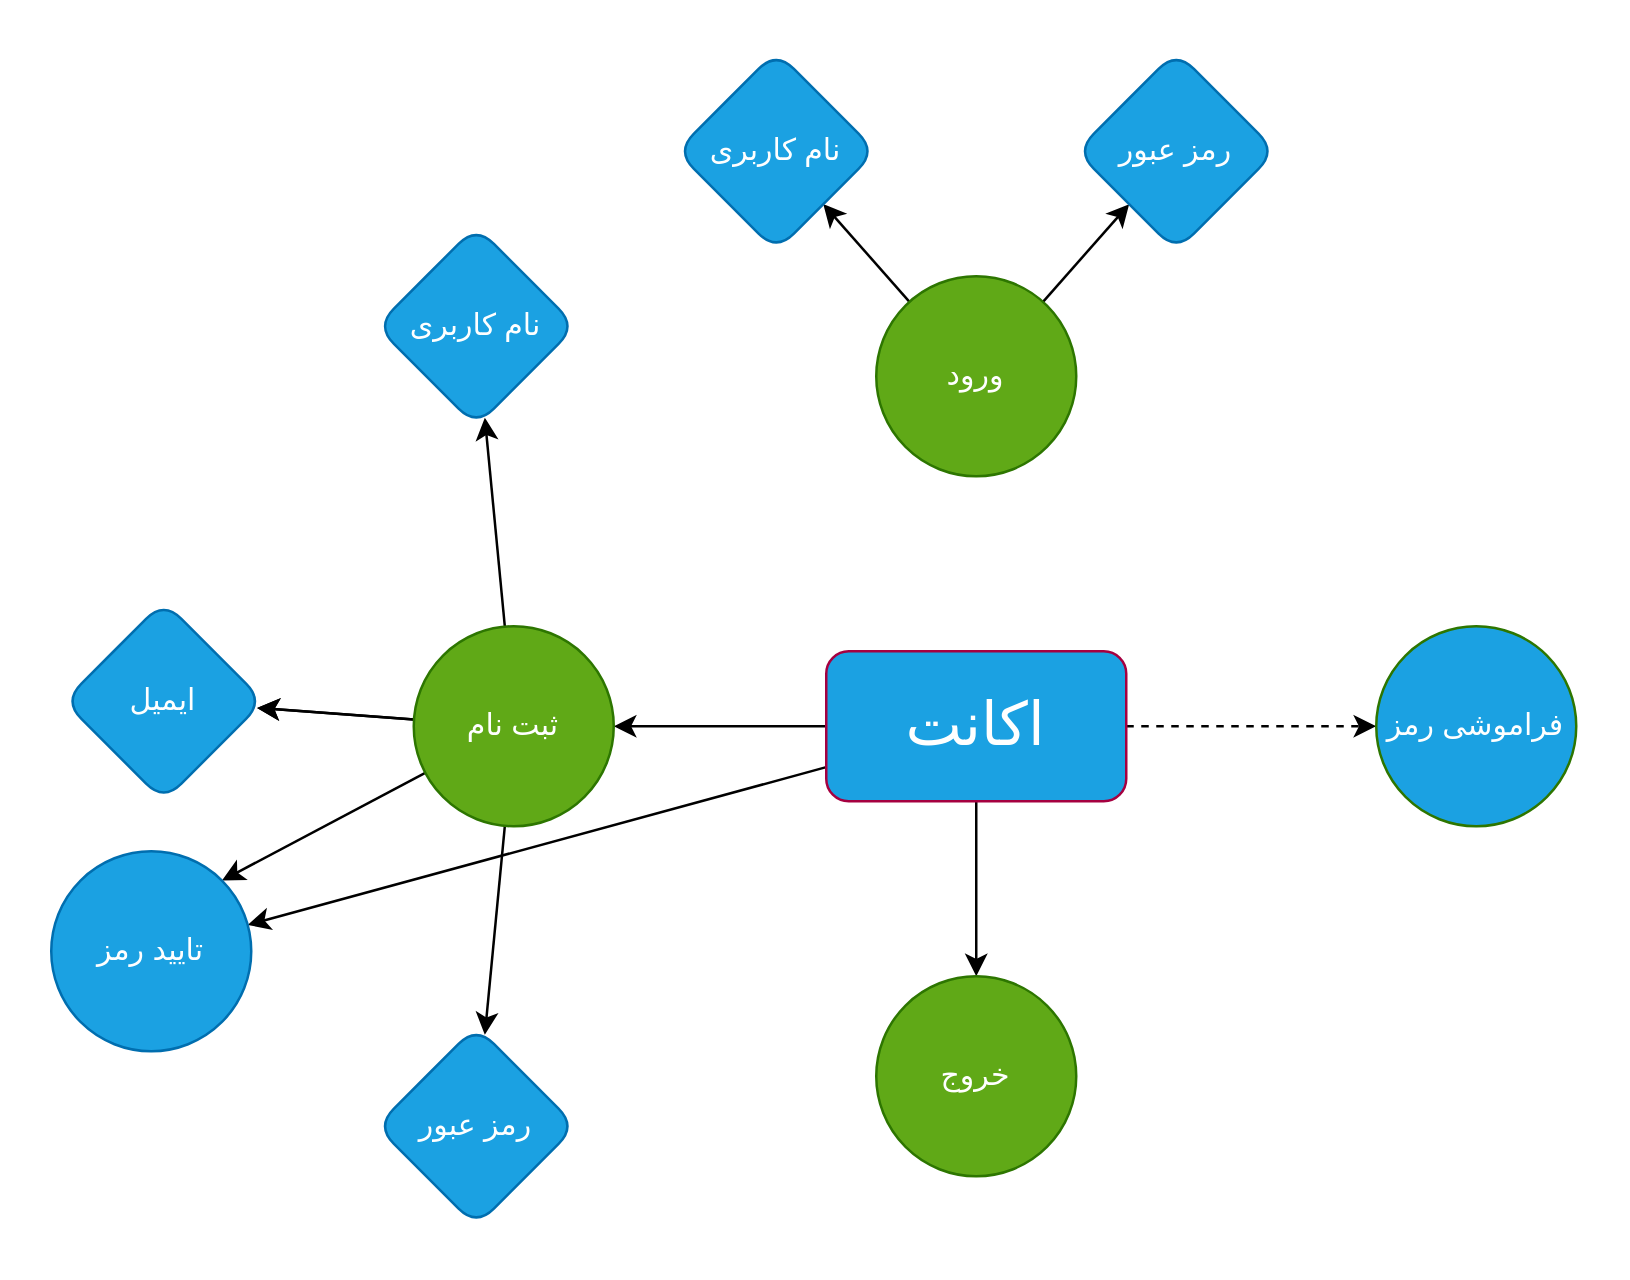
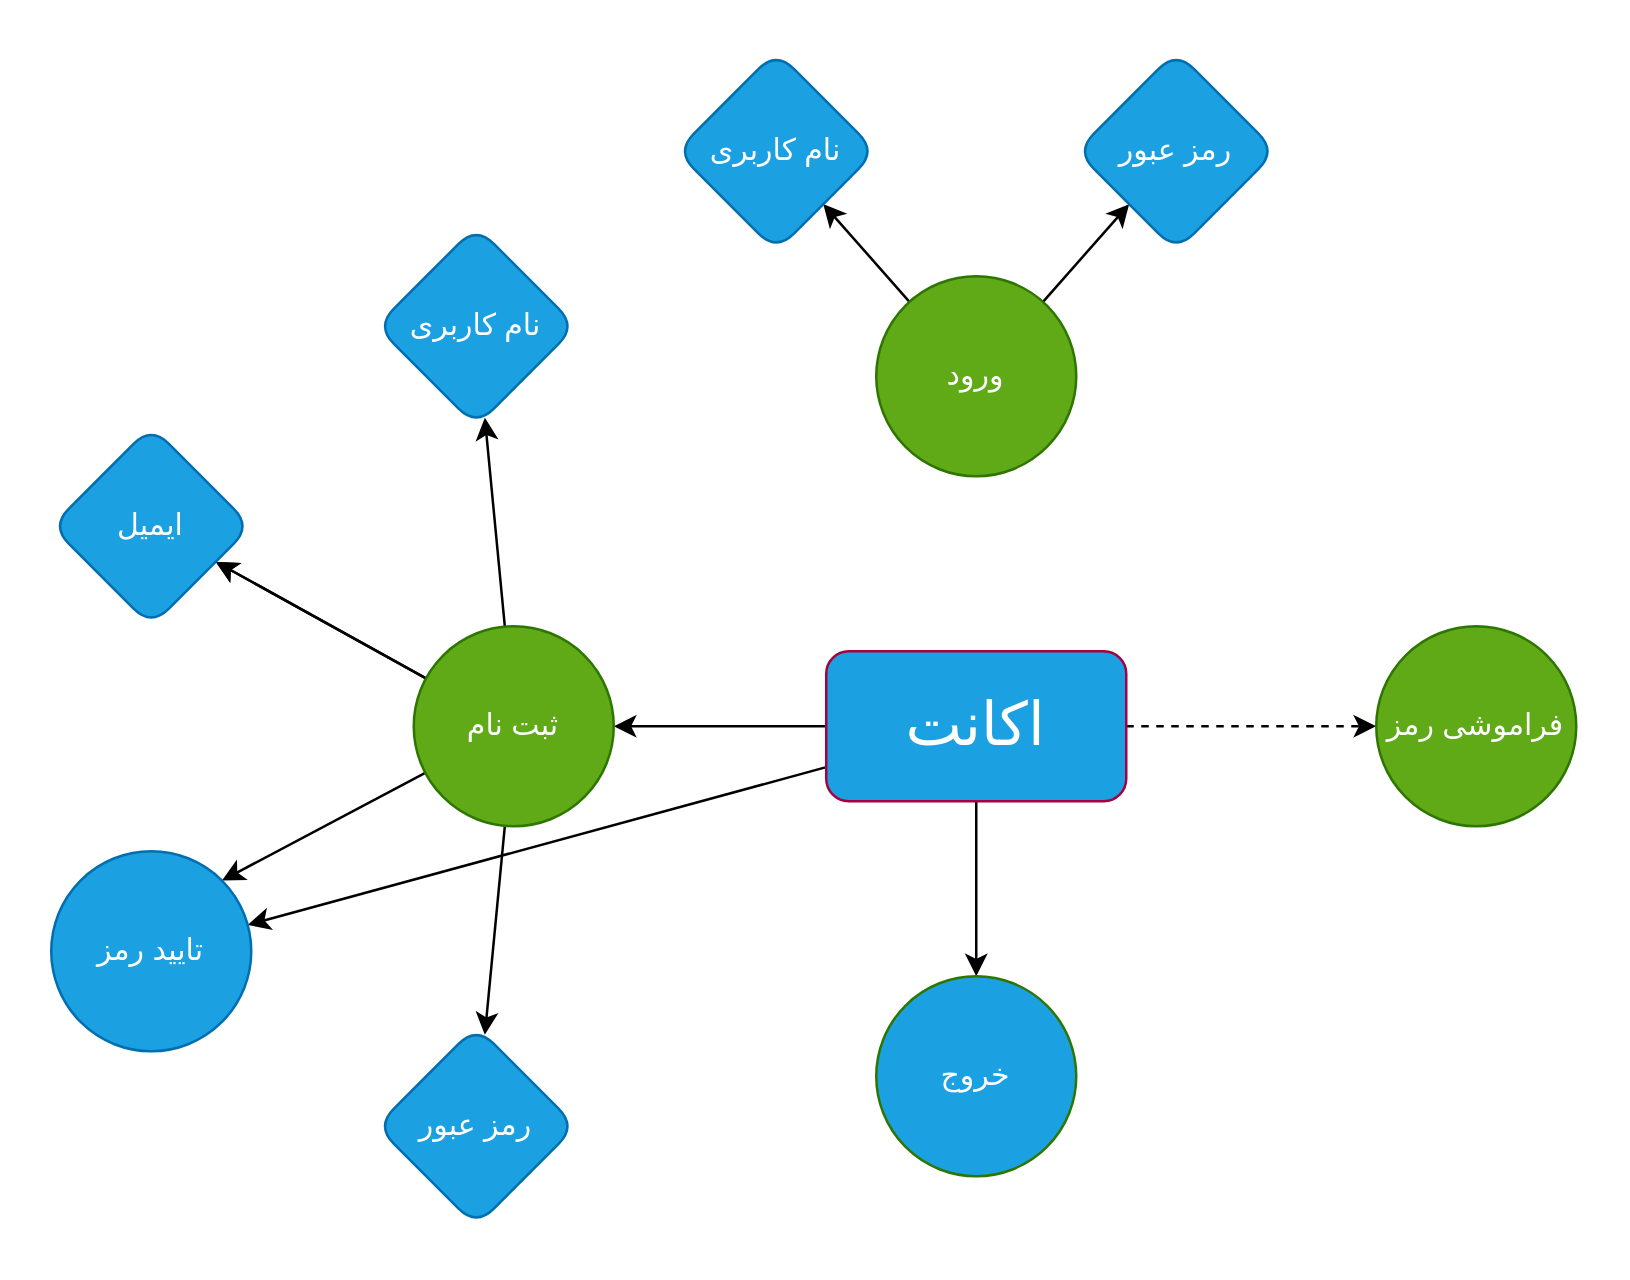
(164, 701) -> (151, 526)
(1476, 726) -> (1476, 726)
(976, 1076) -> (976, 1076)
